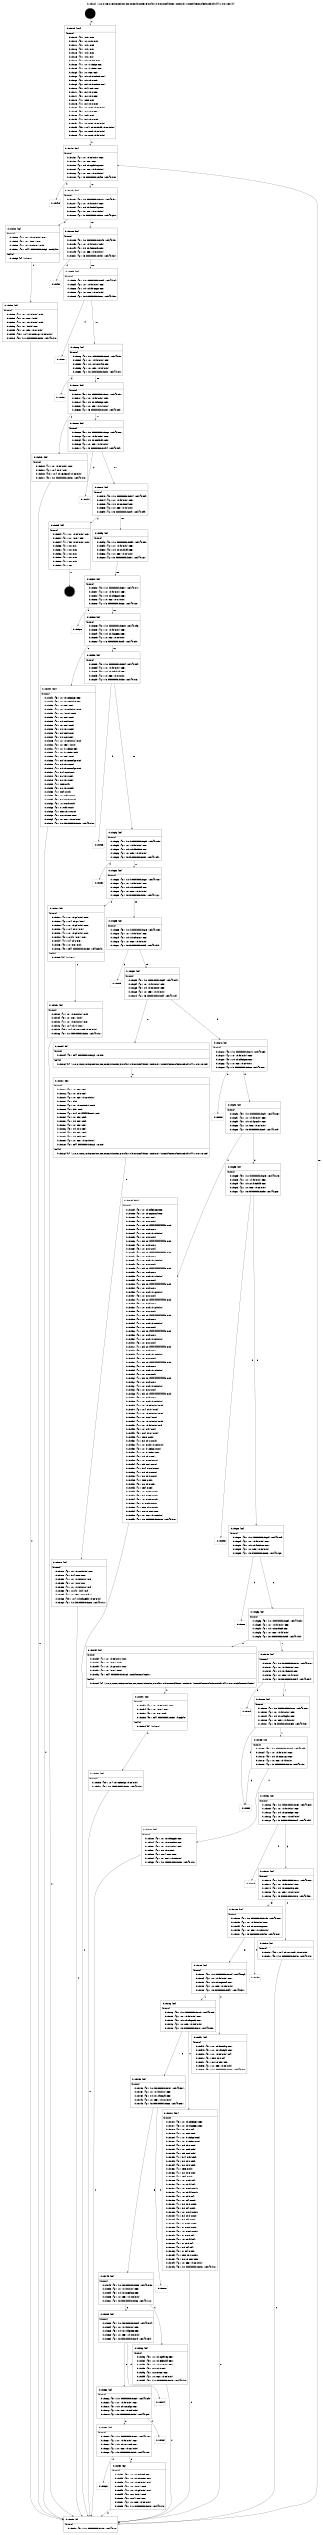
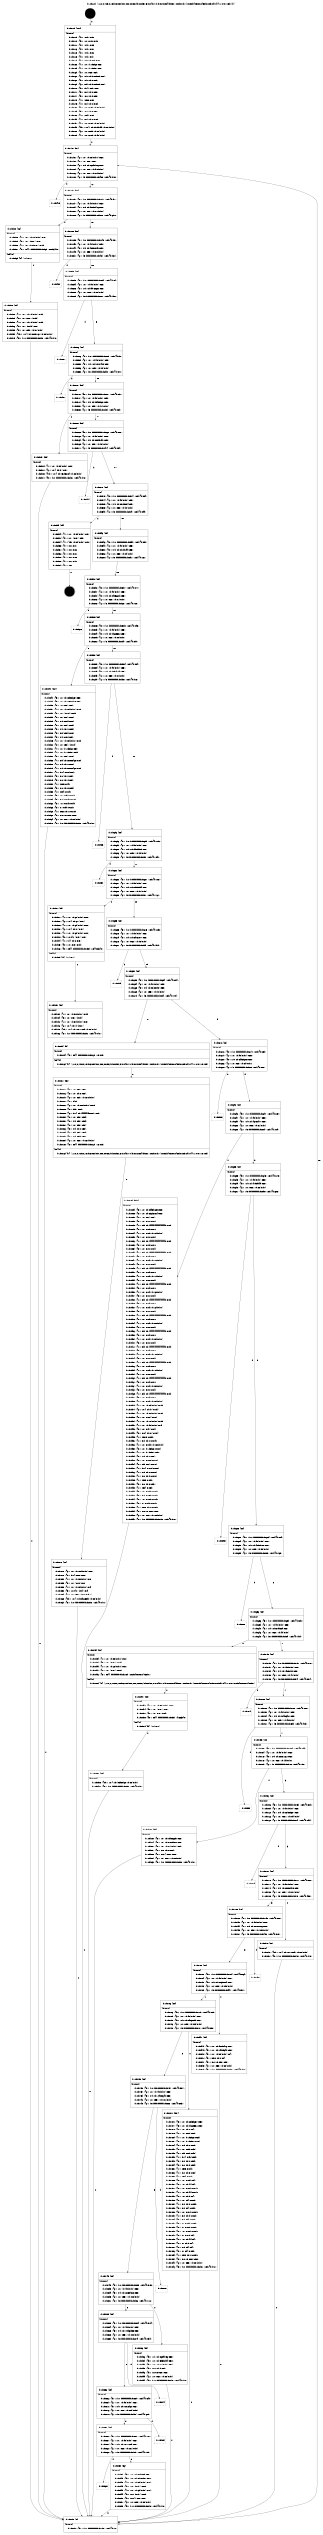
(96, 322) -> (96, 322)
(50, 1781) -> none
(248, 1785) -> (283, 1780)
